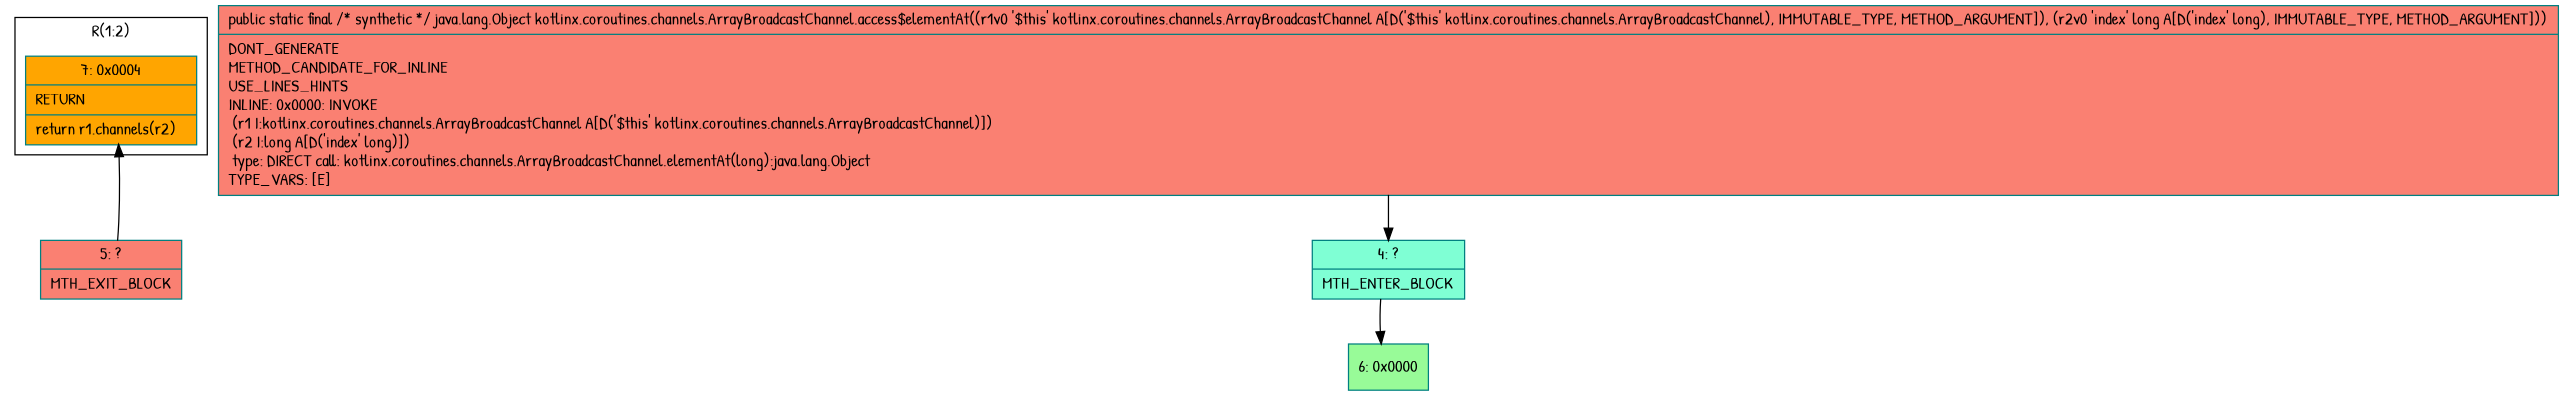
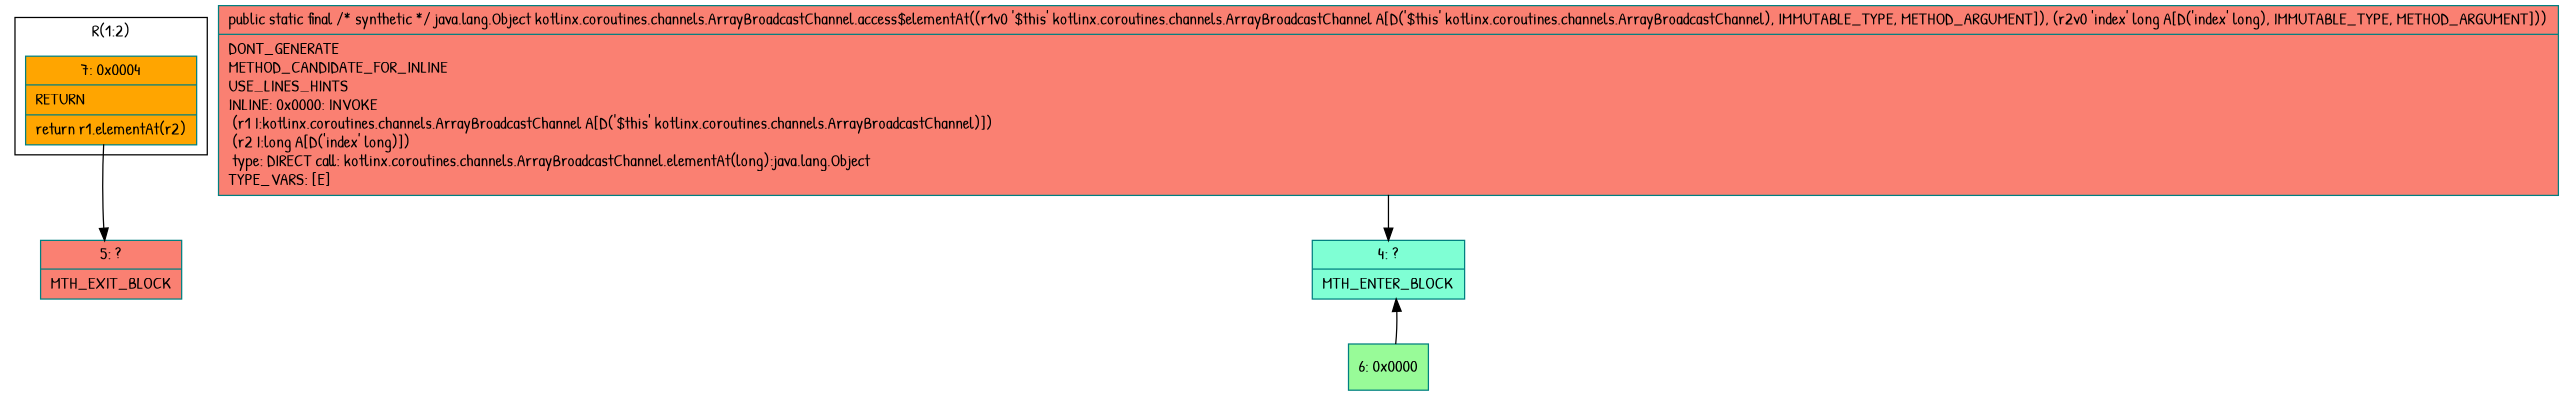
(106, 129) -> (111, 129)
(119, 199) -> (103, 186)
(1380, 315) -> (1397, 328)
